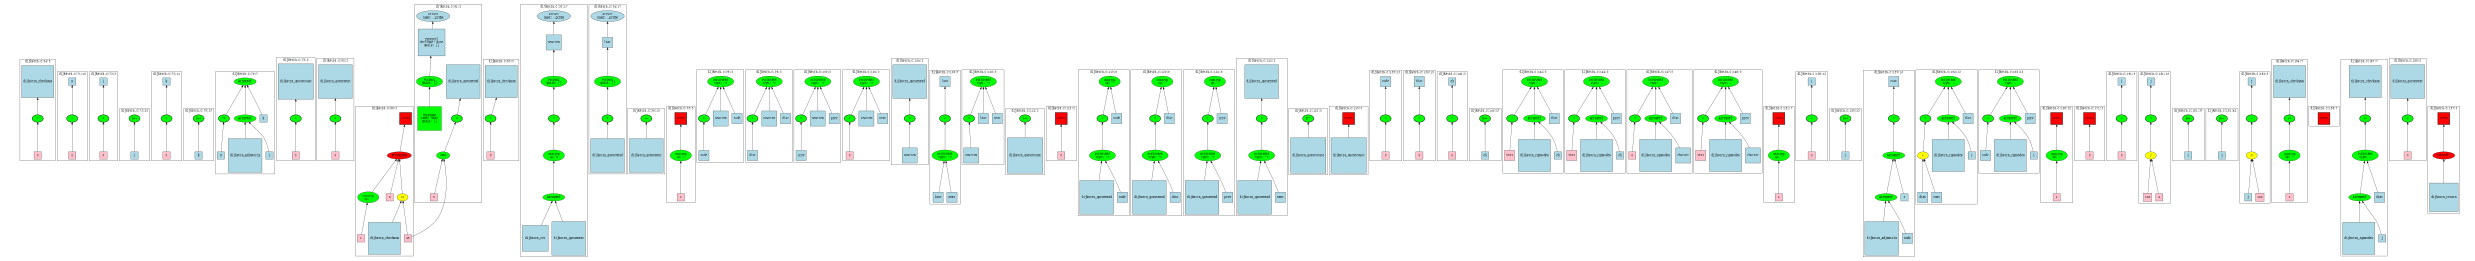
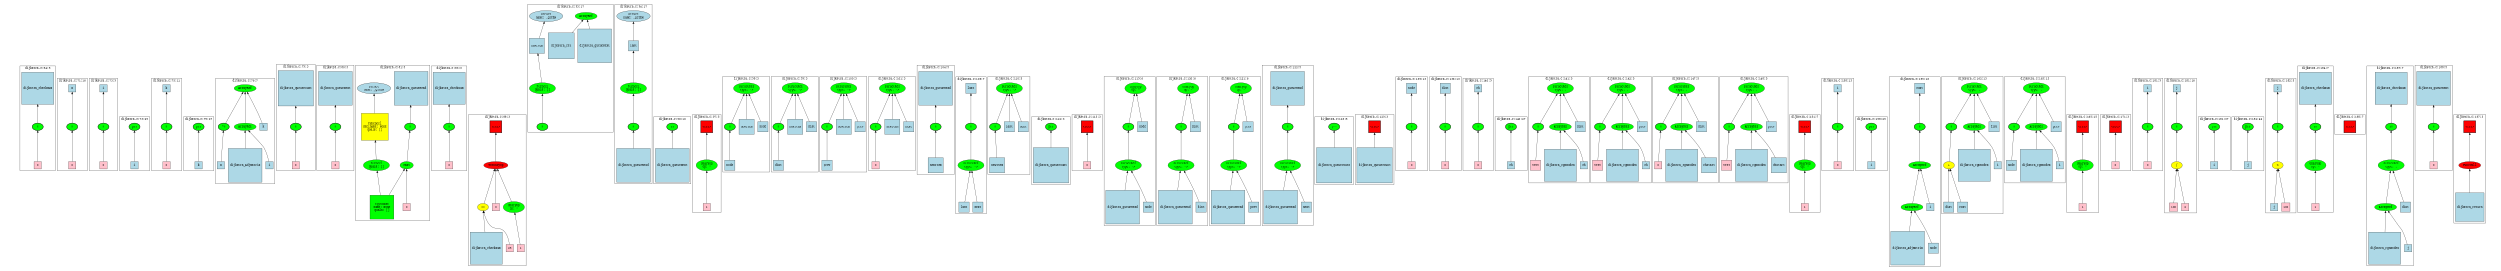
(432, 42) -> (375, 127)
(554, 155) -> none
(443, 206) -> (396, 183)
